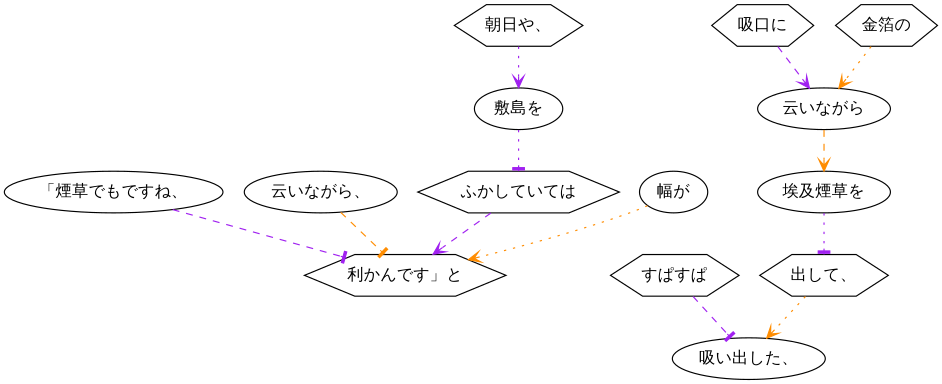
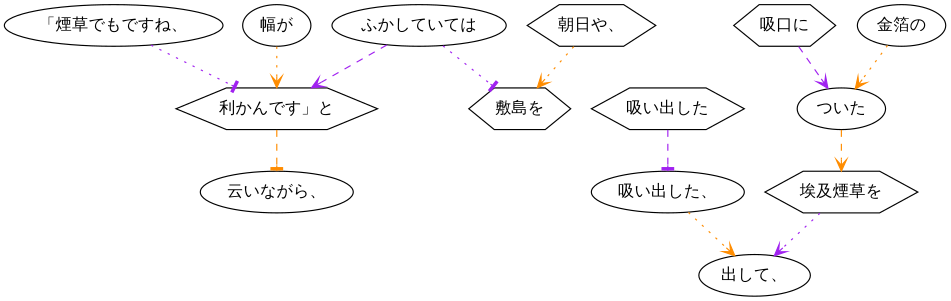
(886, 25) -> (902, 25)
(519, 61) -> (559, 63)
(519, 109) -> (520, 109)
(824, 109) -> (841, 109)
(519, 148) -> (467, 65)
(519, 192) -> (419, 25)
(824, 192) -> (841, 192)
(360, 231) -> (277, 148)
(824, 231) -> (802, 230)
(257, 233) -> (191, 65)
(675, 275) -> (668, 109)
(824, 275) -> (755, 275)
(790, 313) -> (707, 230)
